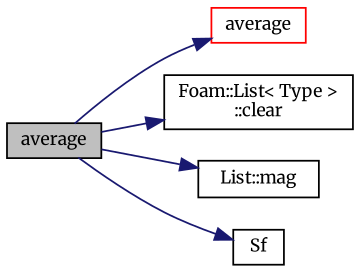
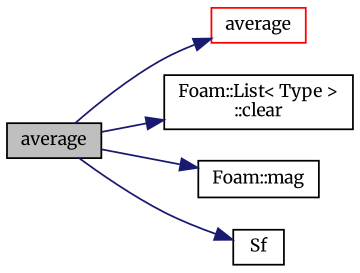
(259, 179) -> (259, 179)
